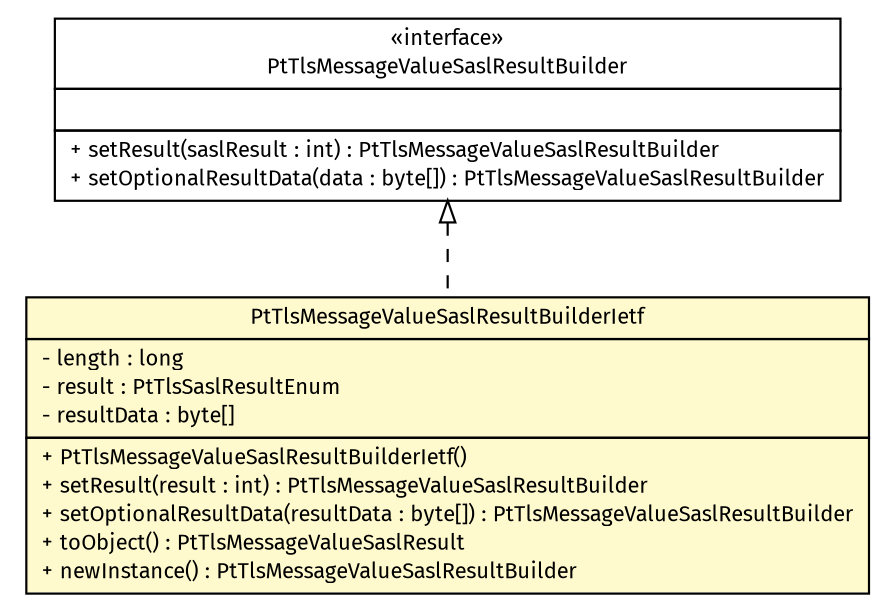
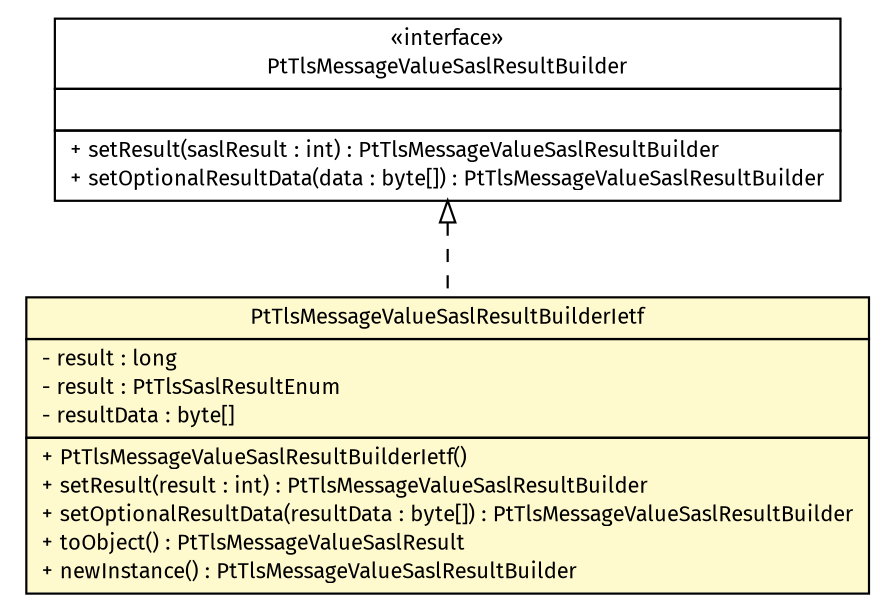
(113, 359) -> (110, 359)
